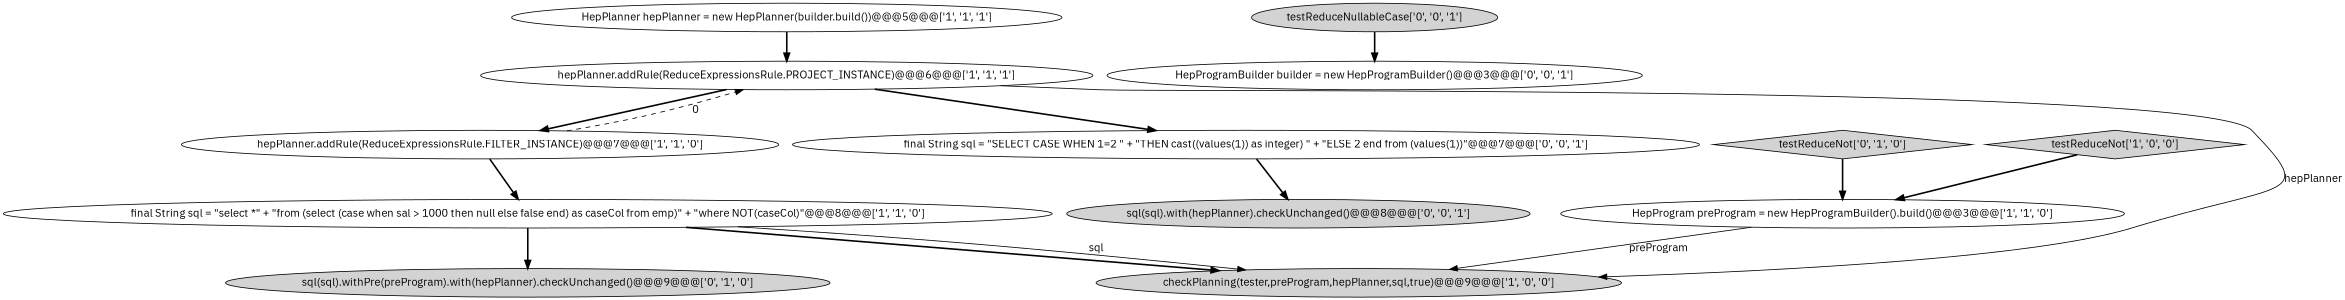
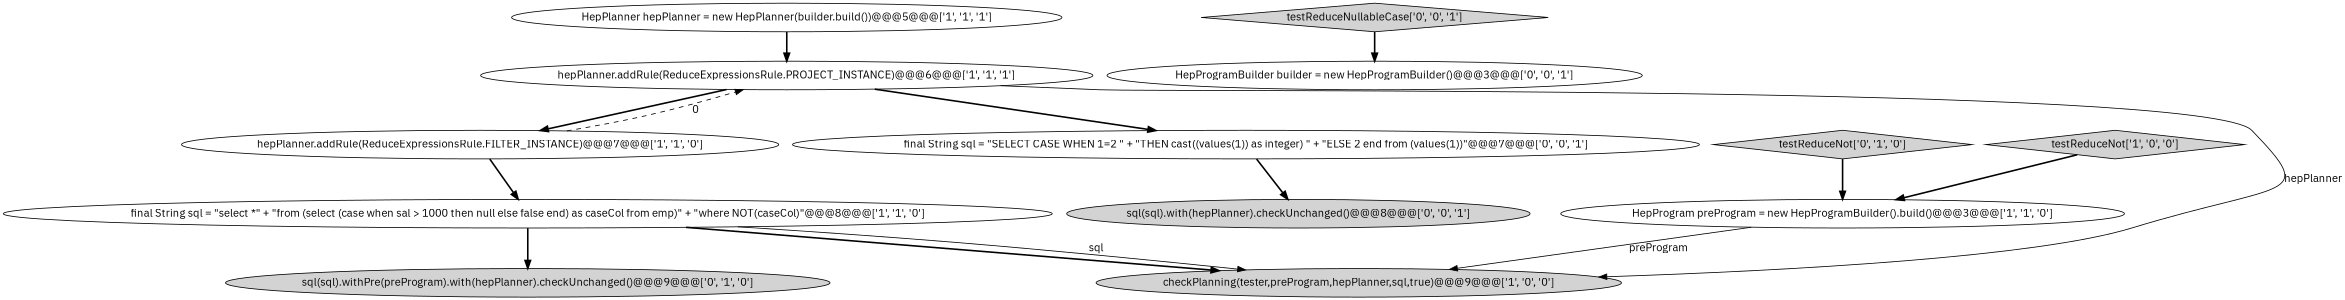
(1375, 17) -> (1375, 17)
